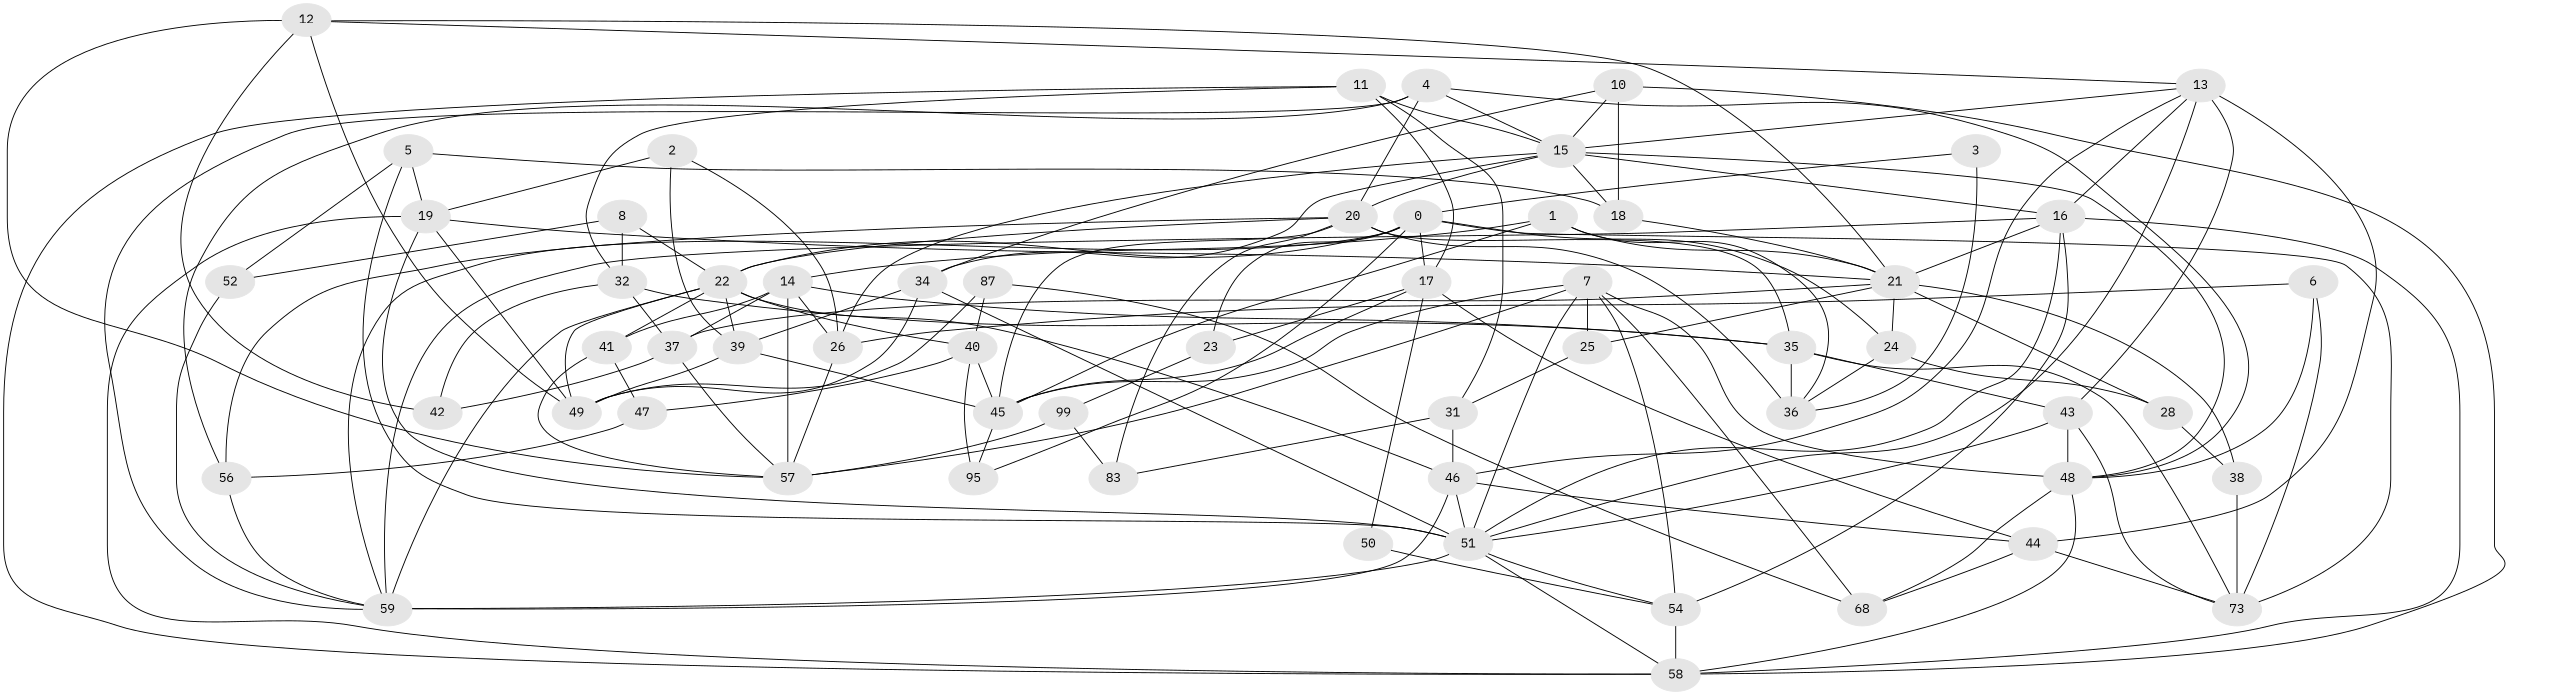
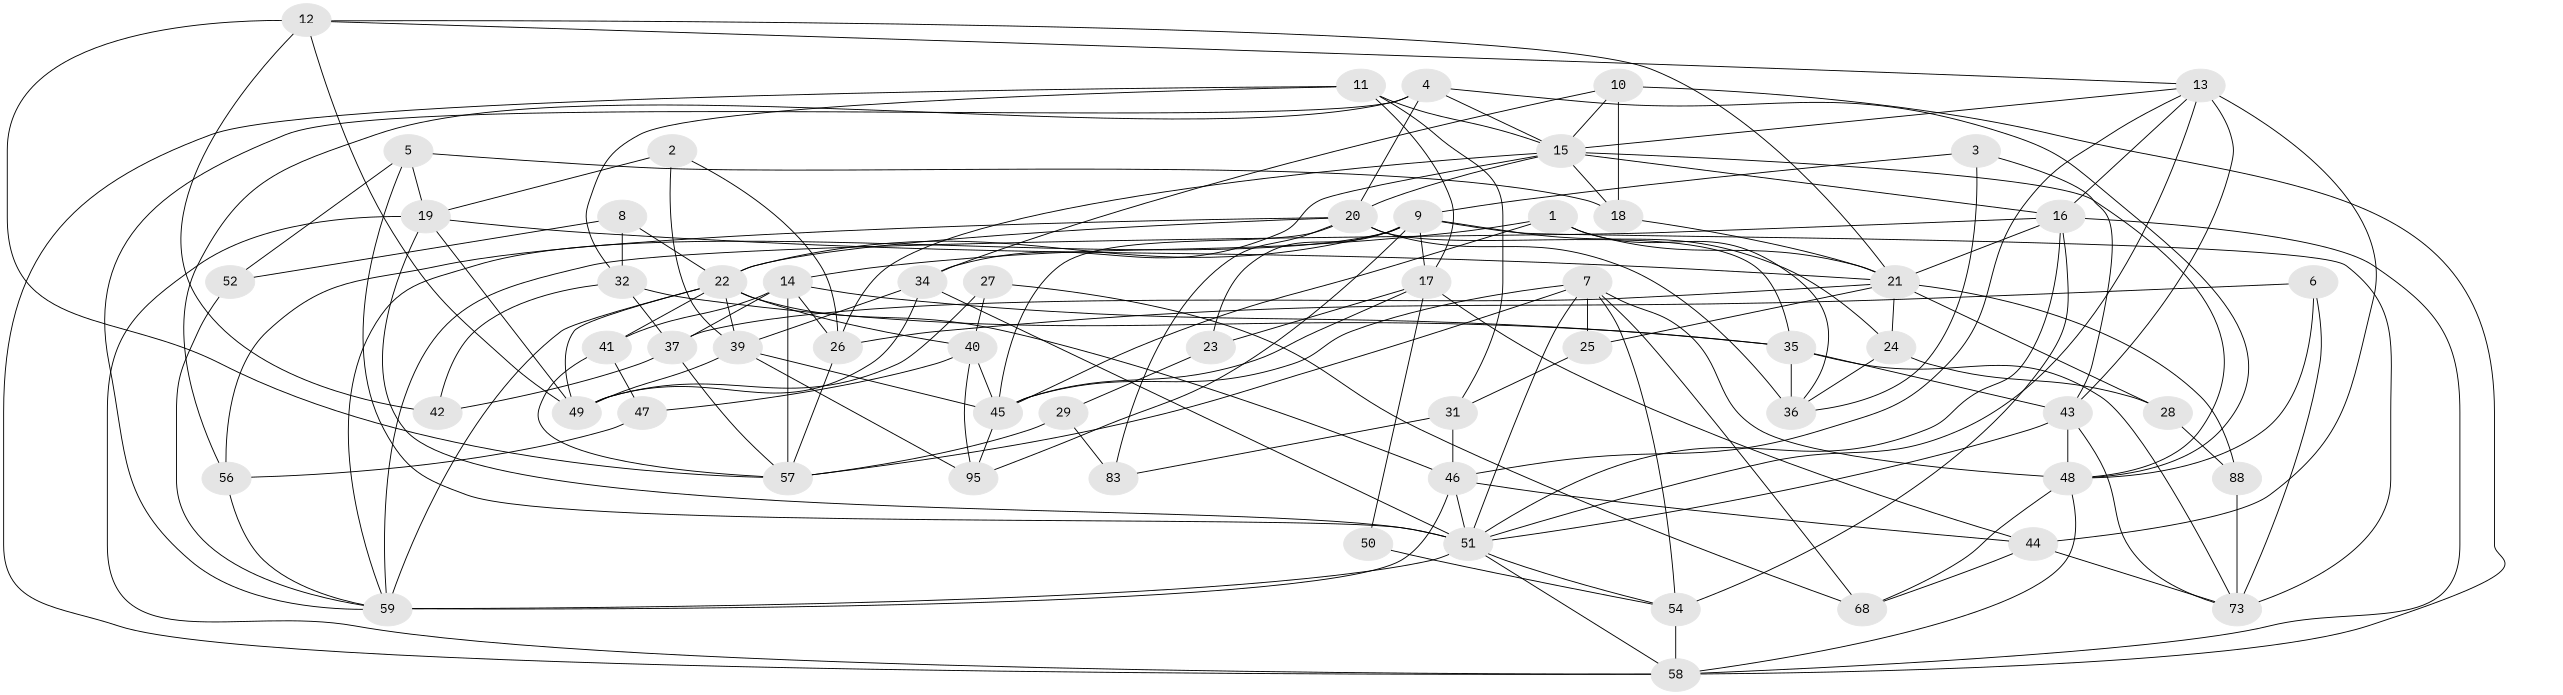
(1418, 217) -> (1418, 217)
none -> (2112, 238)
(988, 282) -> (988, 282)
none -> (856, 413)
(1063, 413) -> (1063, 413)
(2237, 479) -> (2237, 479)
